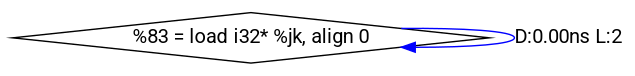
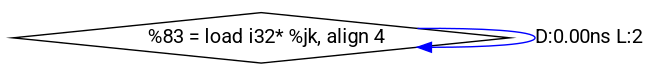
(251, 38) -> (261, 38)
